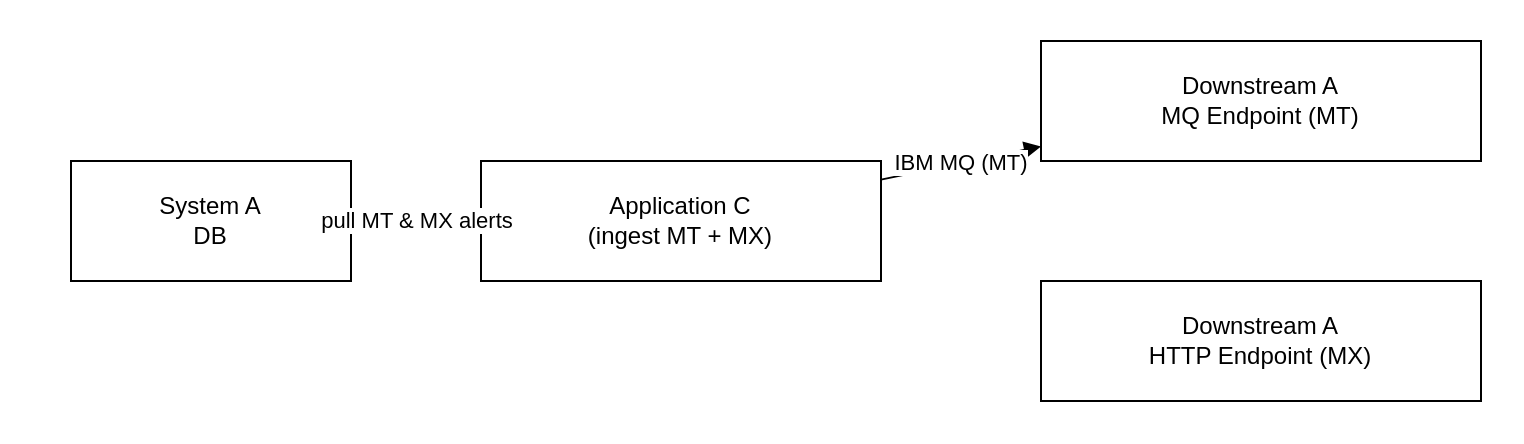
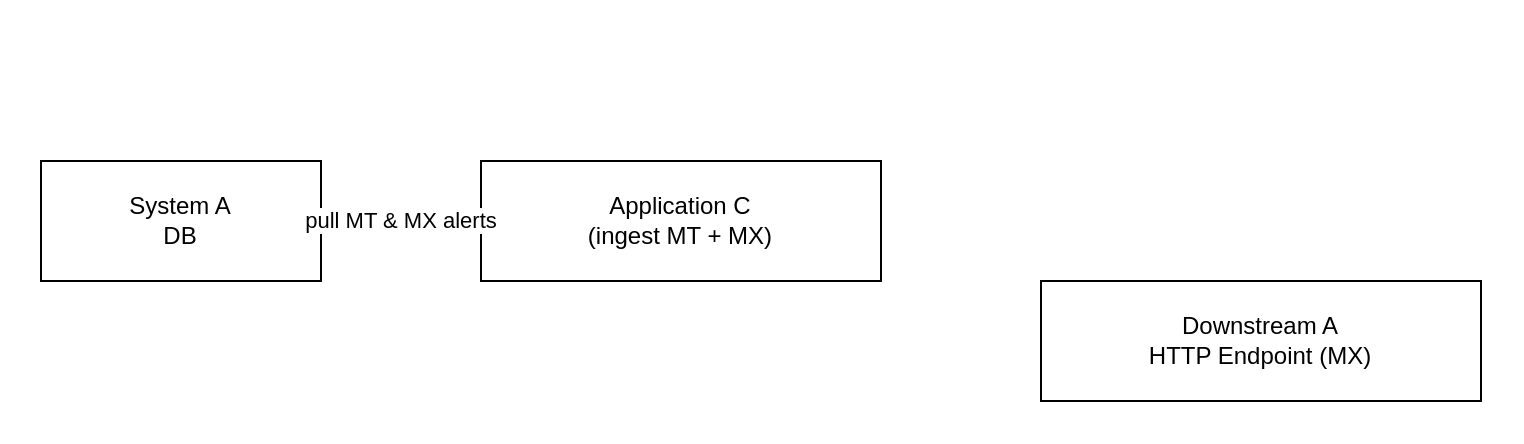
(1261, 101) -> none
(963, 163) -> none
(211, 221) -> (181, 221)
